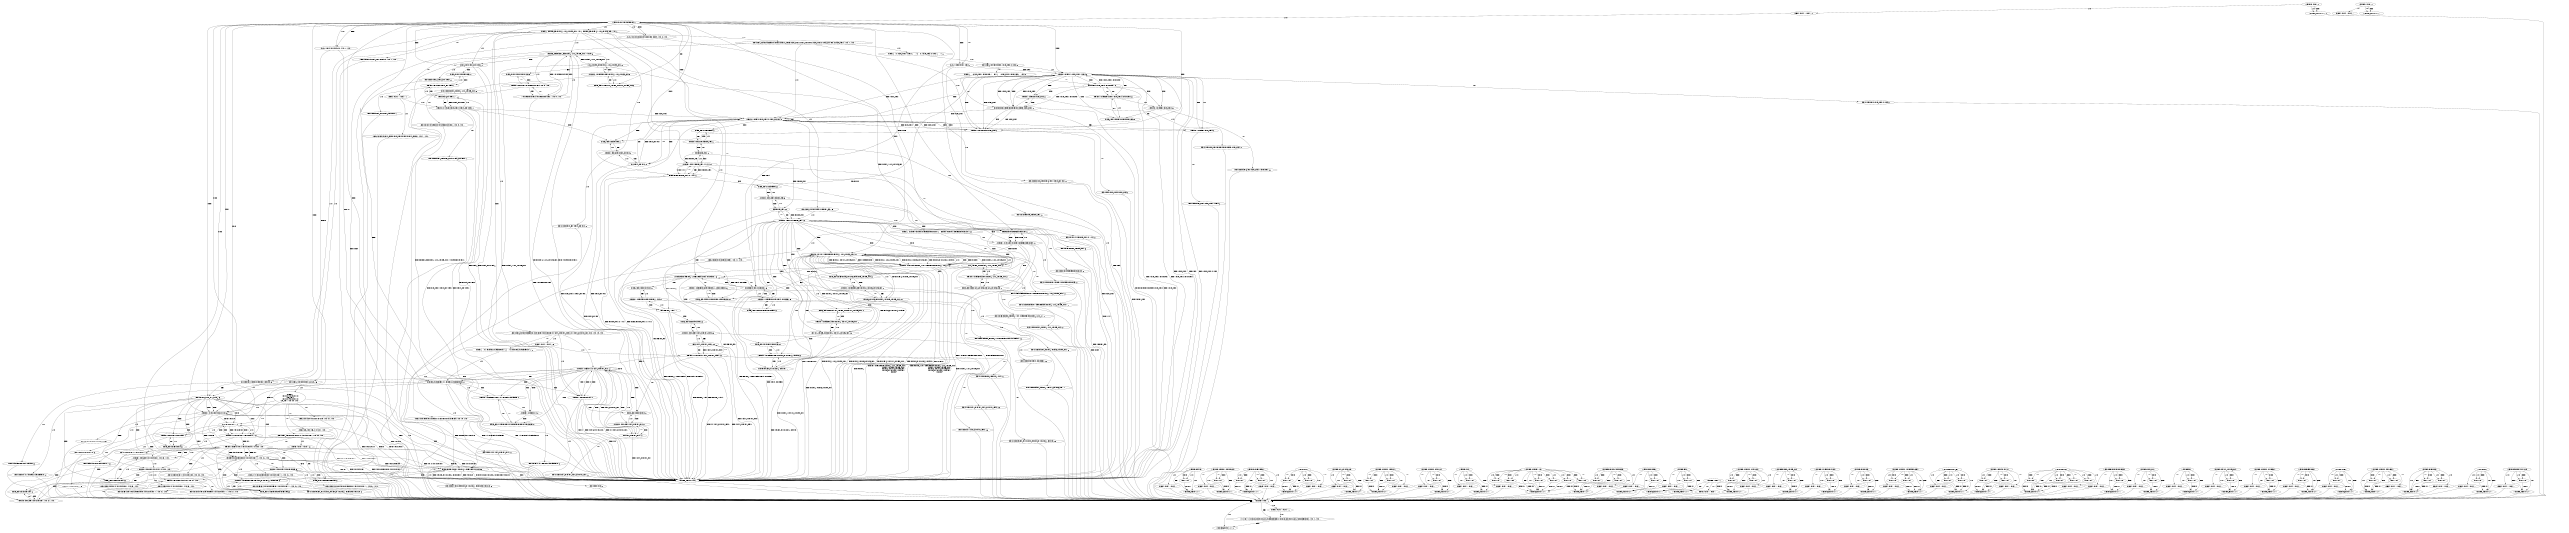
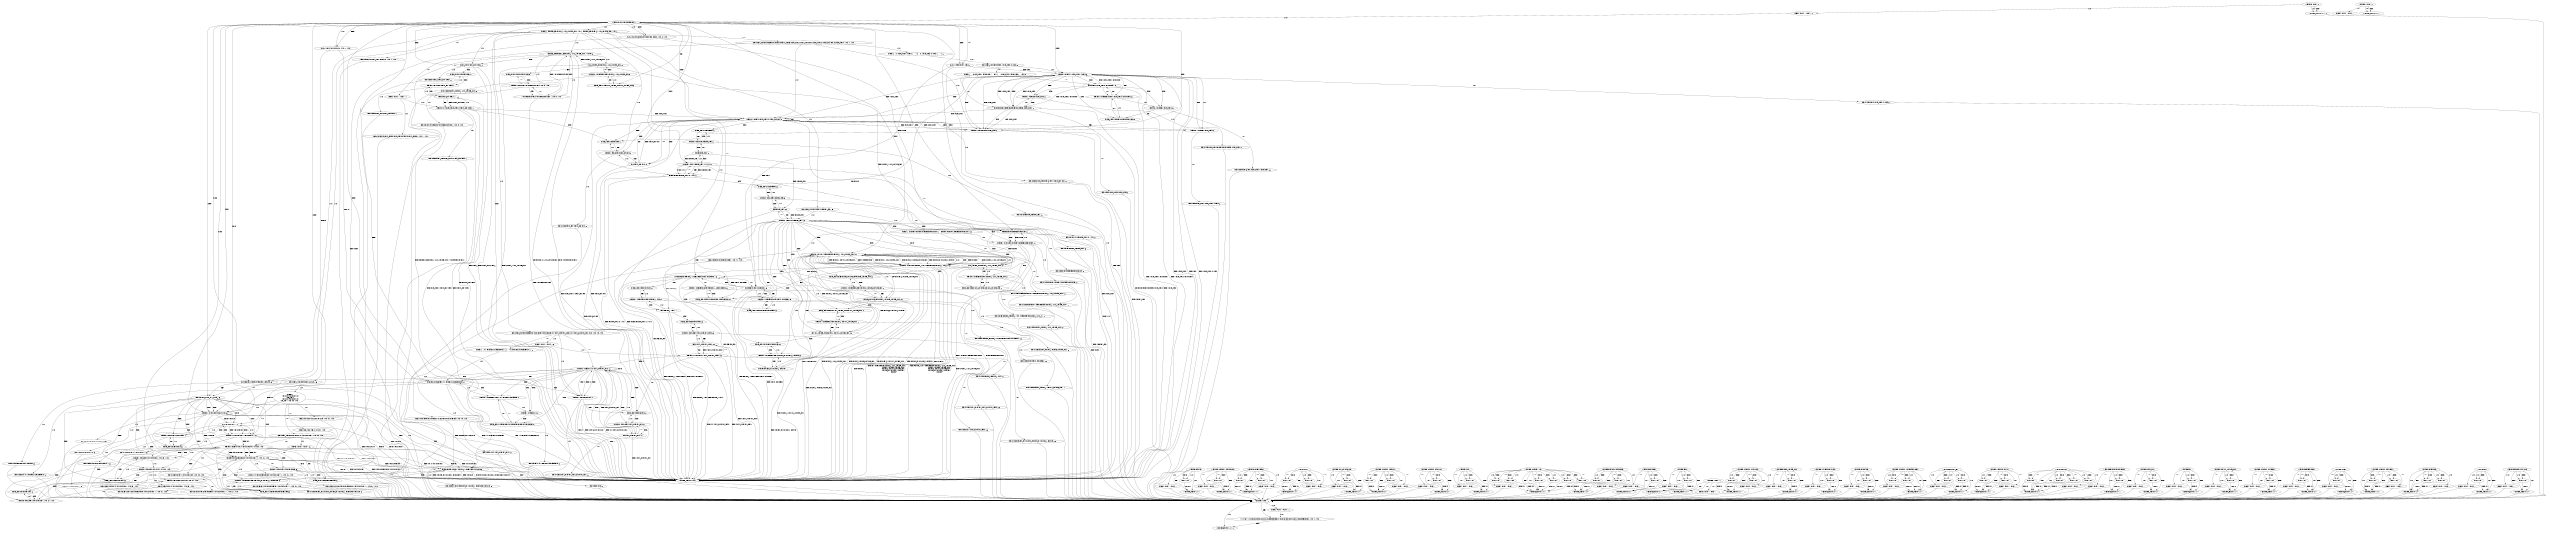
none -> (651, 124)
(613, 441) -> (613, 441)
